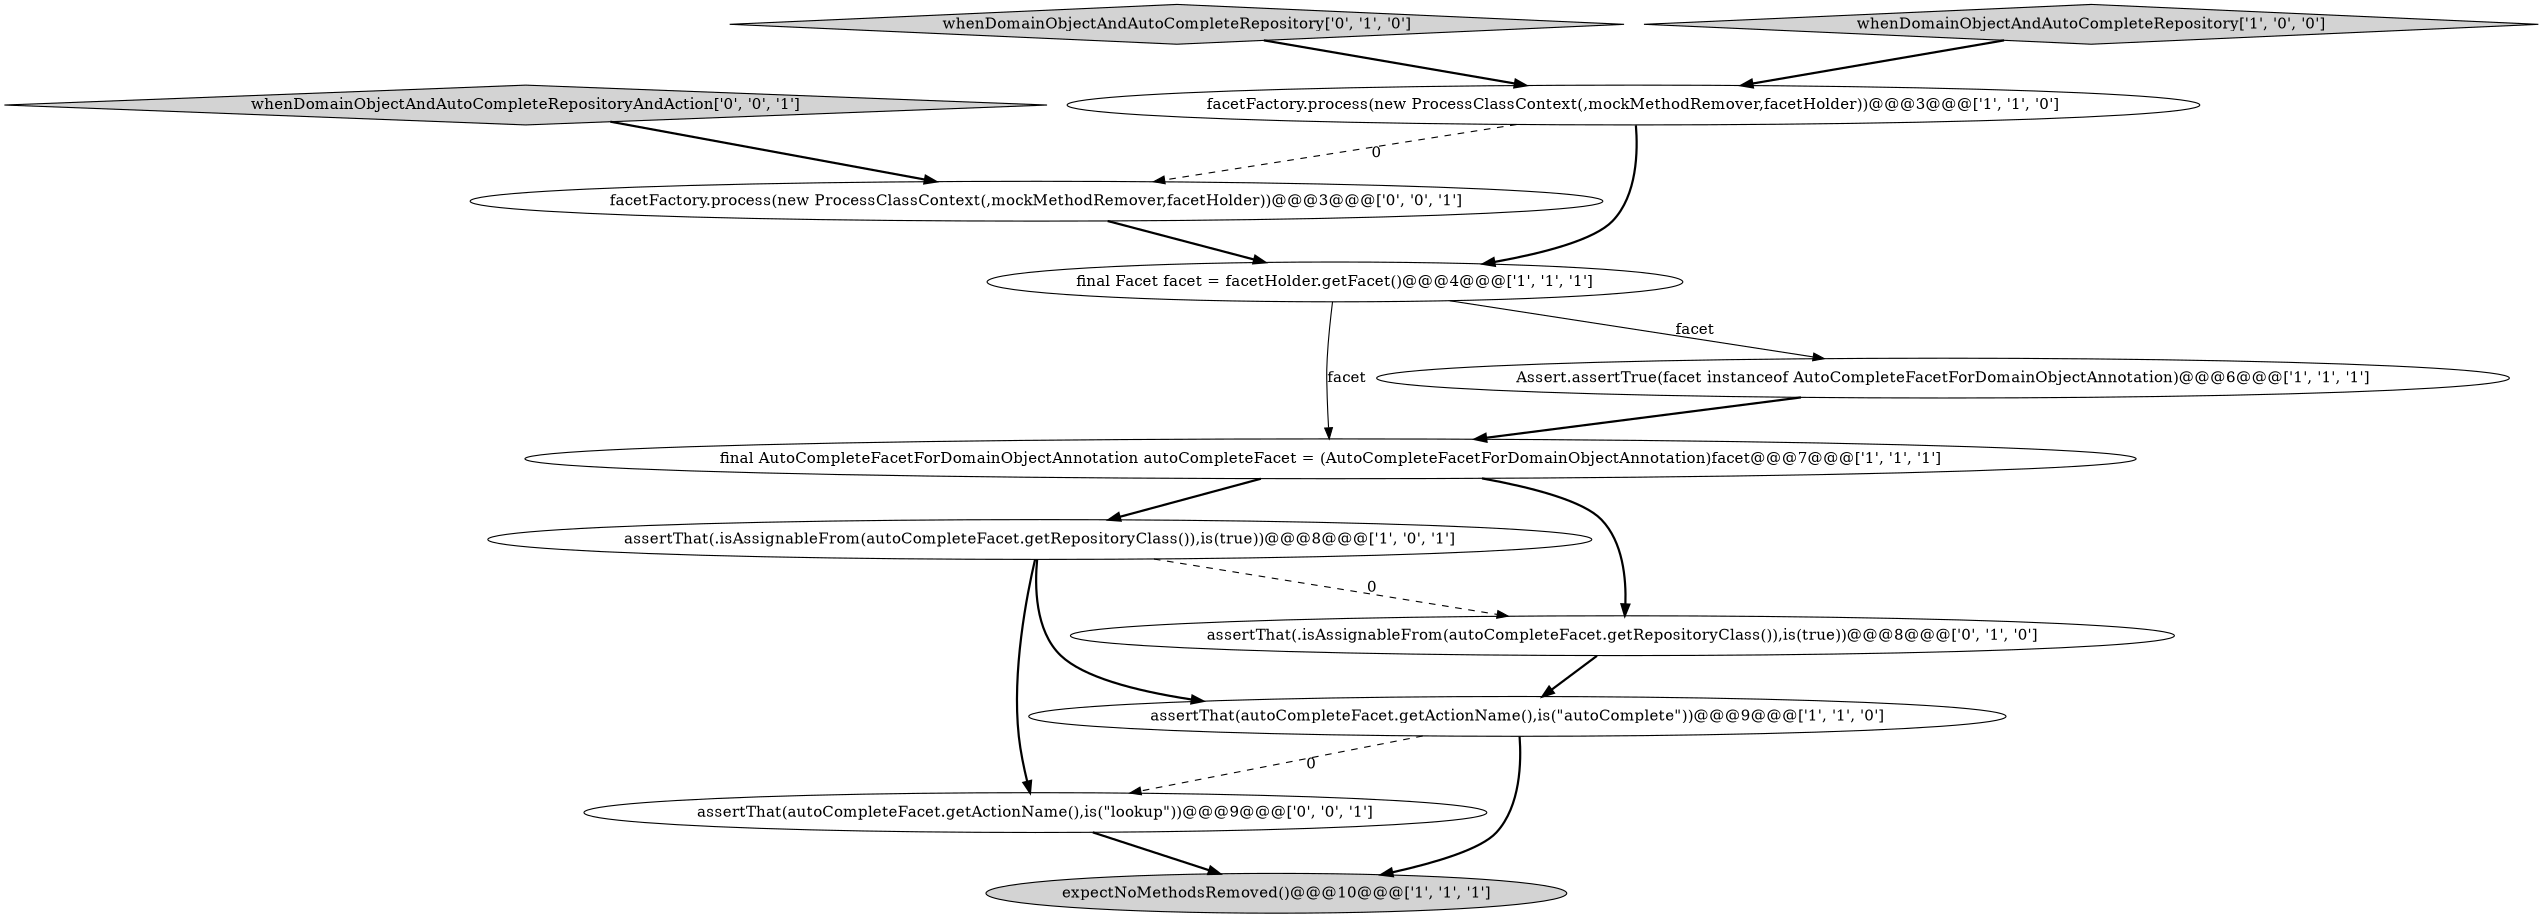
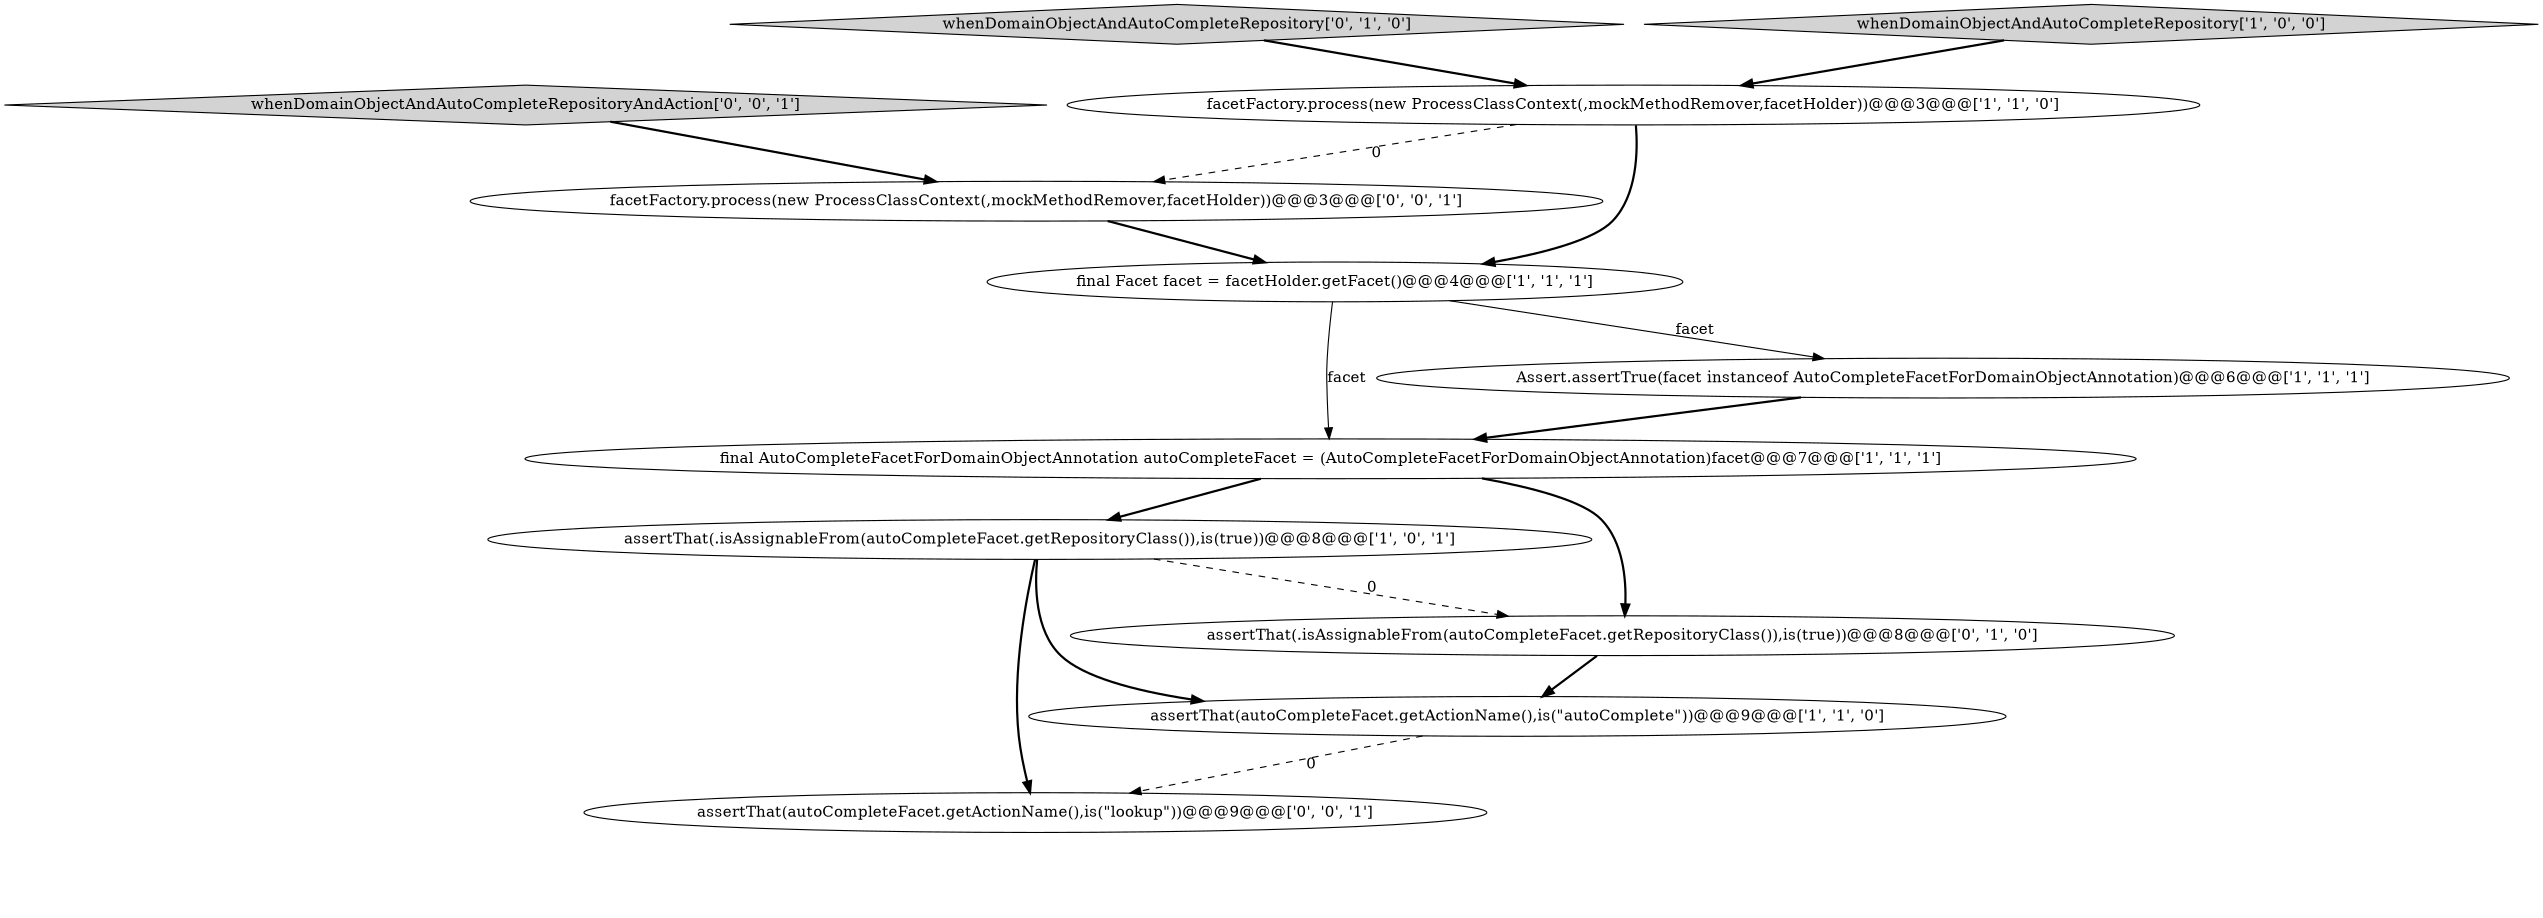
(1276, 893) -> none
